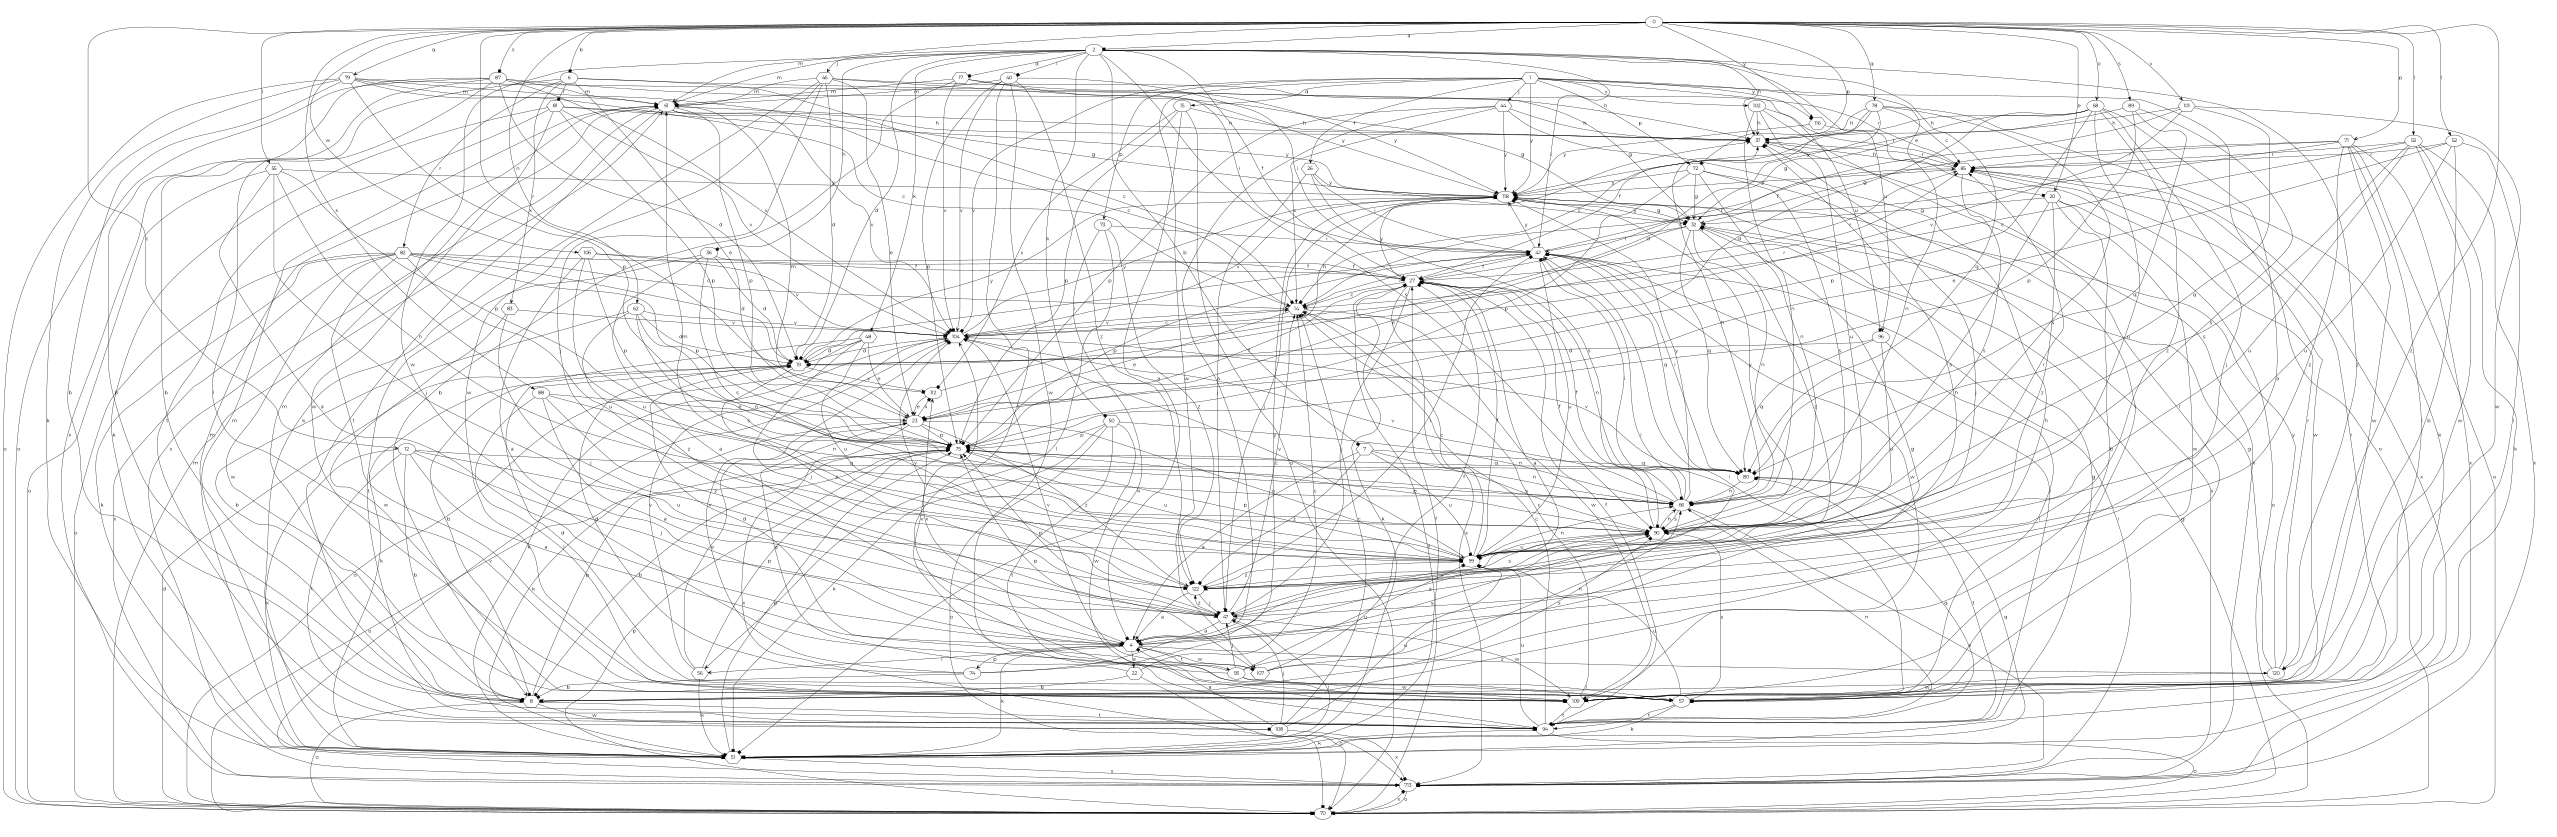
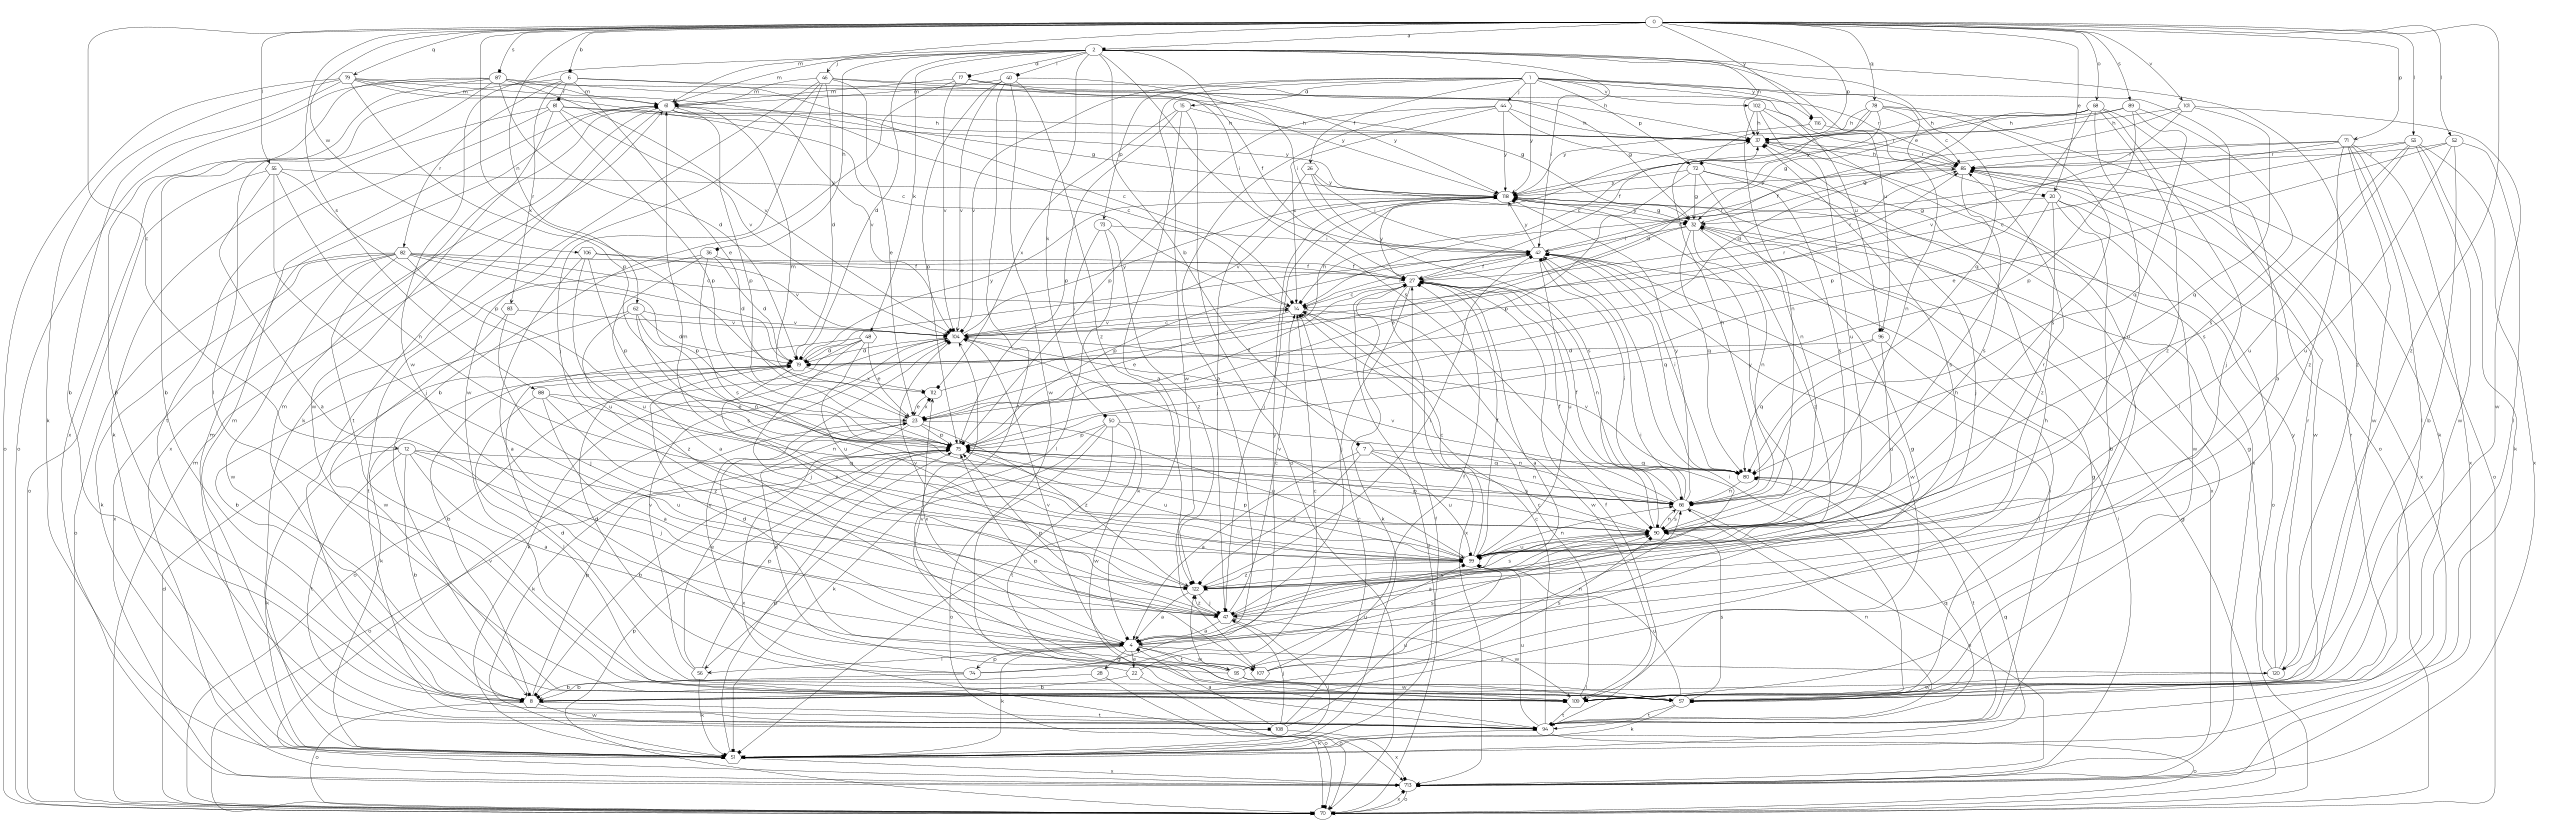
none -> (1947, 128)
(1231, 647) -> (1194, 645)
none -> (1100, 673)
